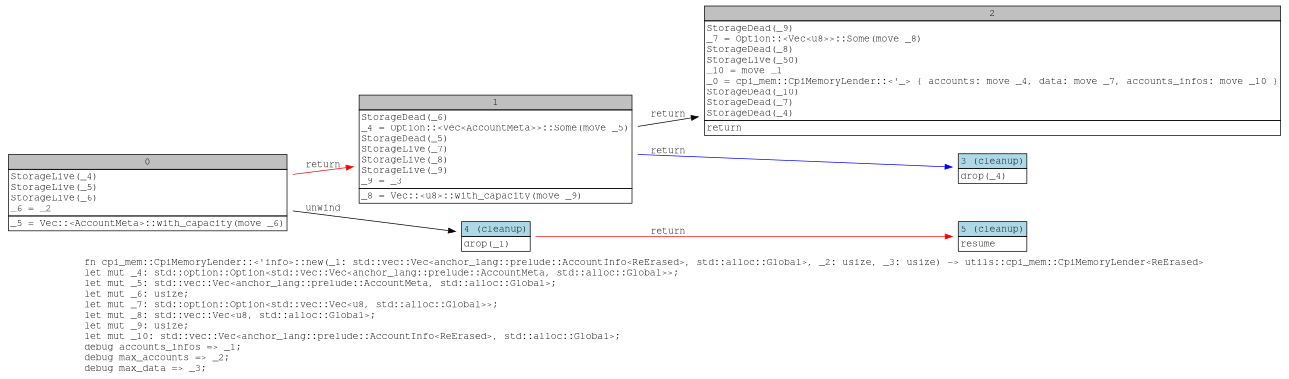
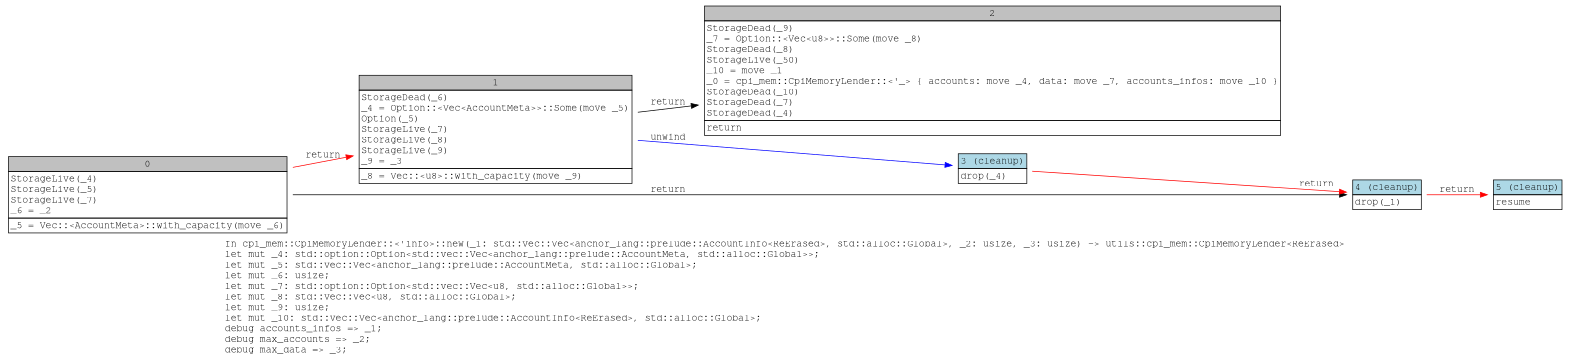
(405, 138) -> (391, 118)
(668, 151) -> (668, 137)
none -> (1186, 181)
(54, 198) -> (54, 200)
(323, 208) -> (668, 189)
